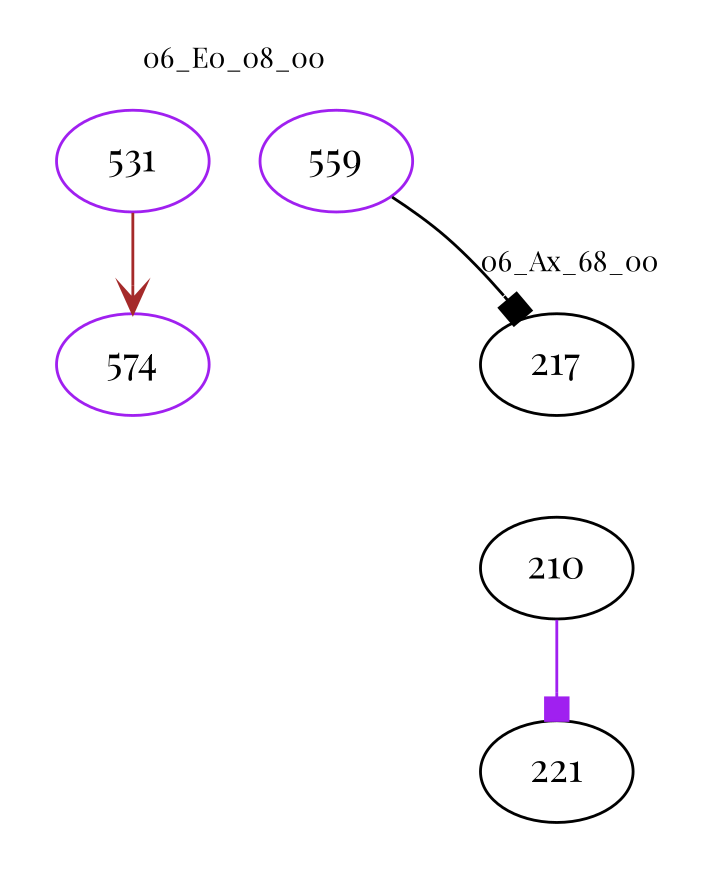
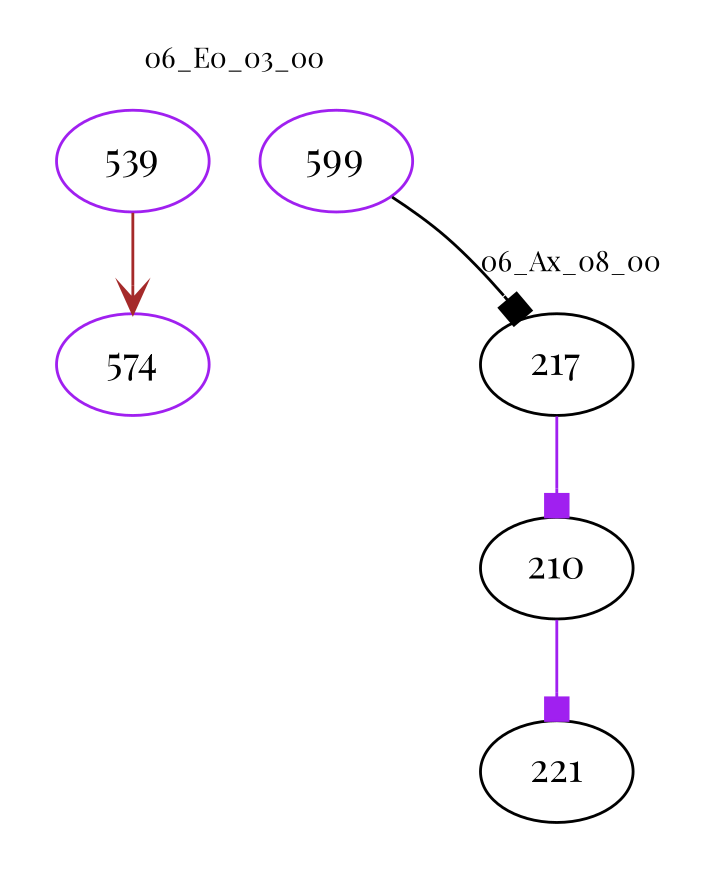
(235, 61) -> (235, 61)
(133, 161) -> (133, 161)
(336, 161) -> (336, 161)
(571, 264) -> (571, 264)
none -> (557, 452)
